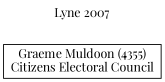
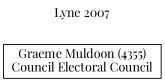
(82, 61) -> (82, 61)
